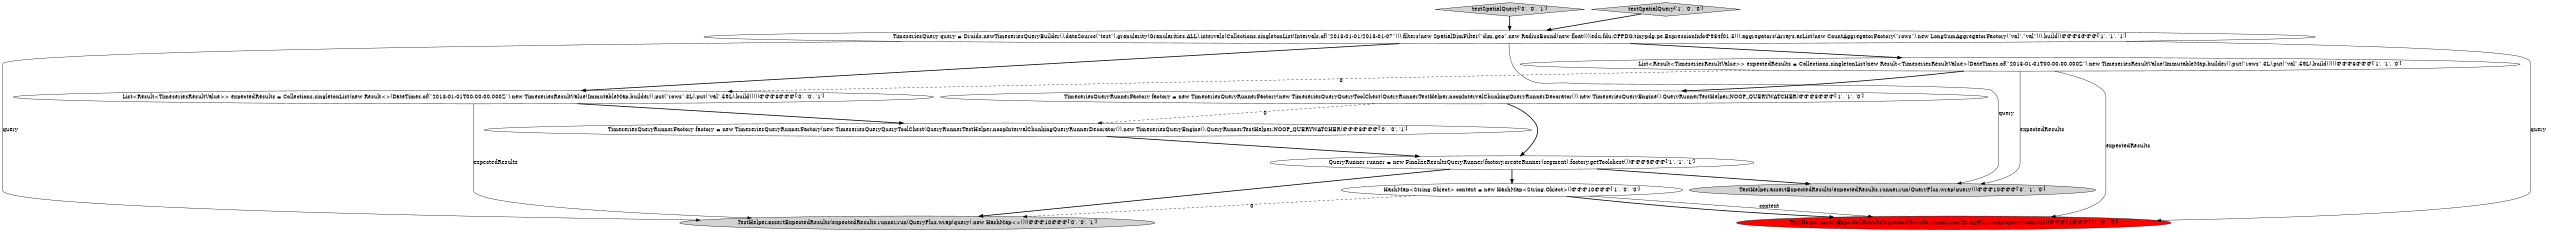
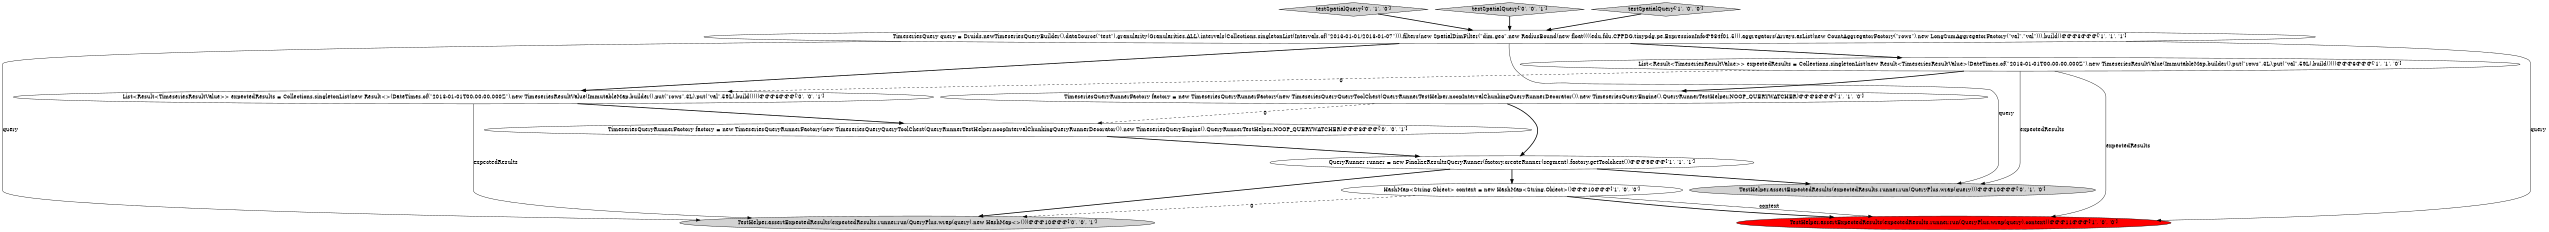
none -> (1353, 9)
